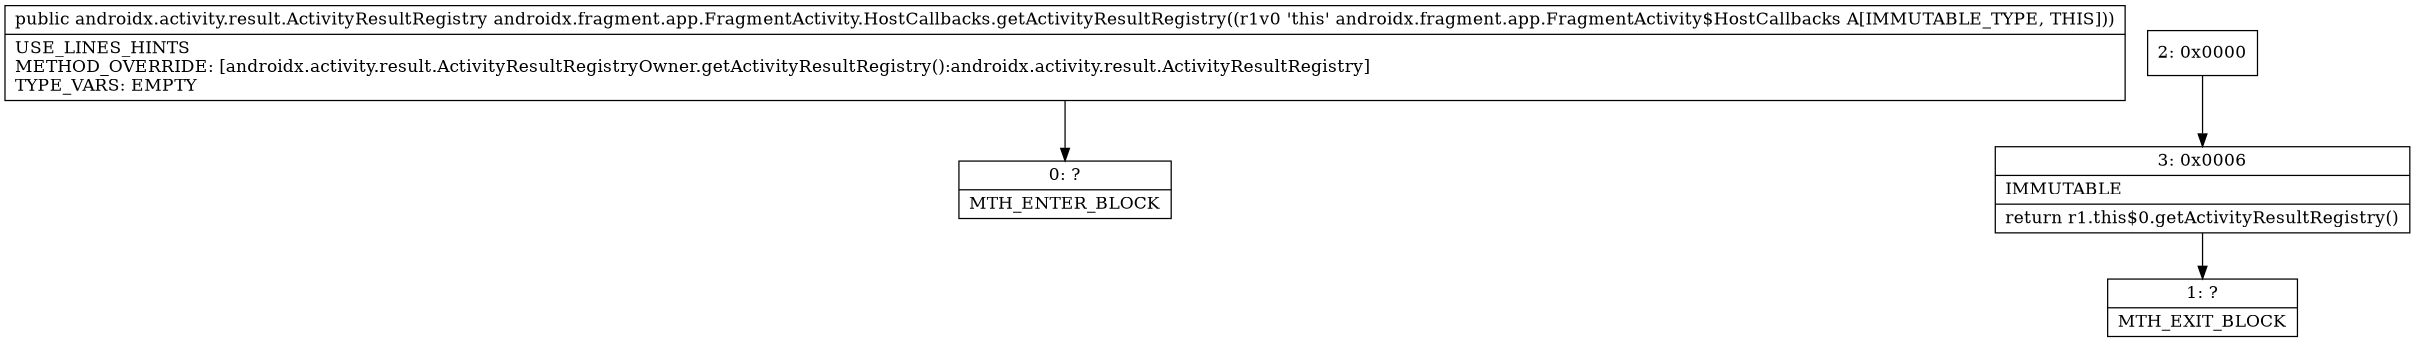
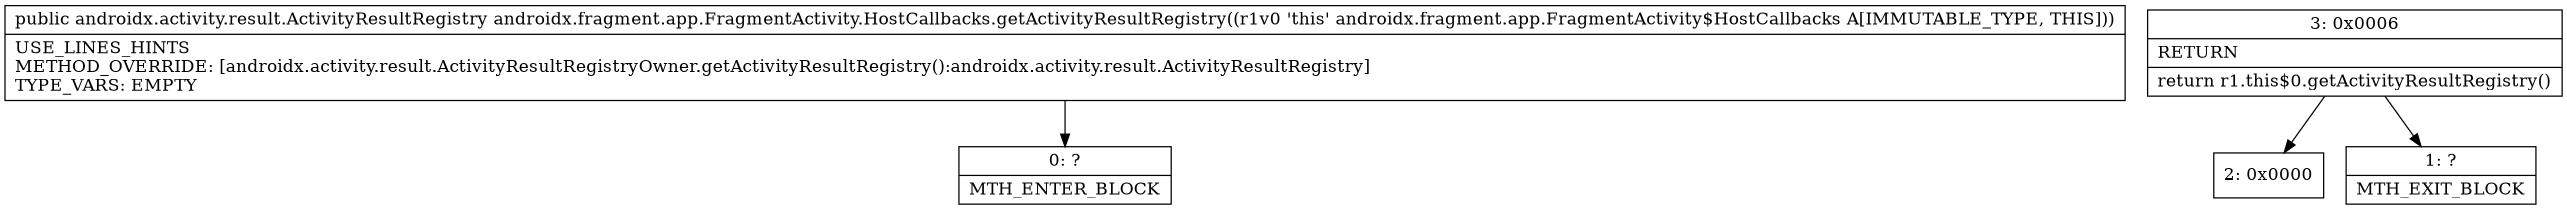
(2203, 105) -> (2308, 119)
(2064, 189) -> (2198, 52)
